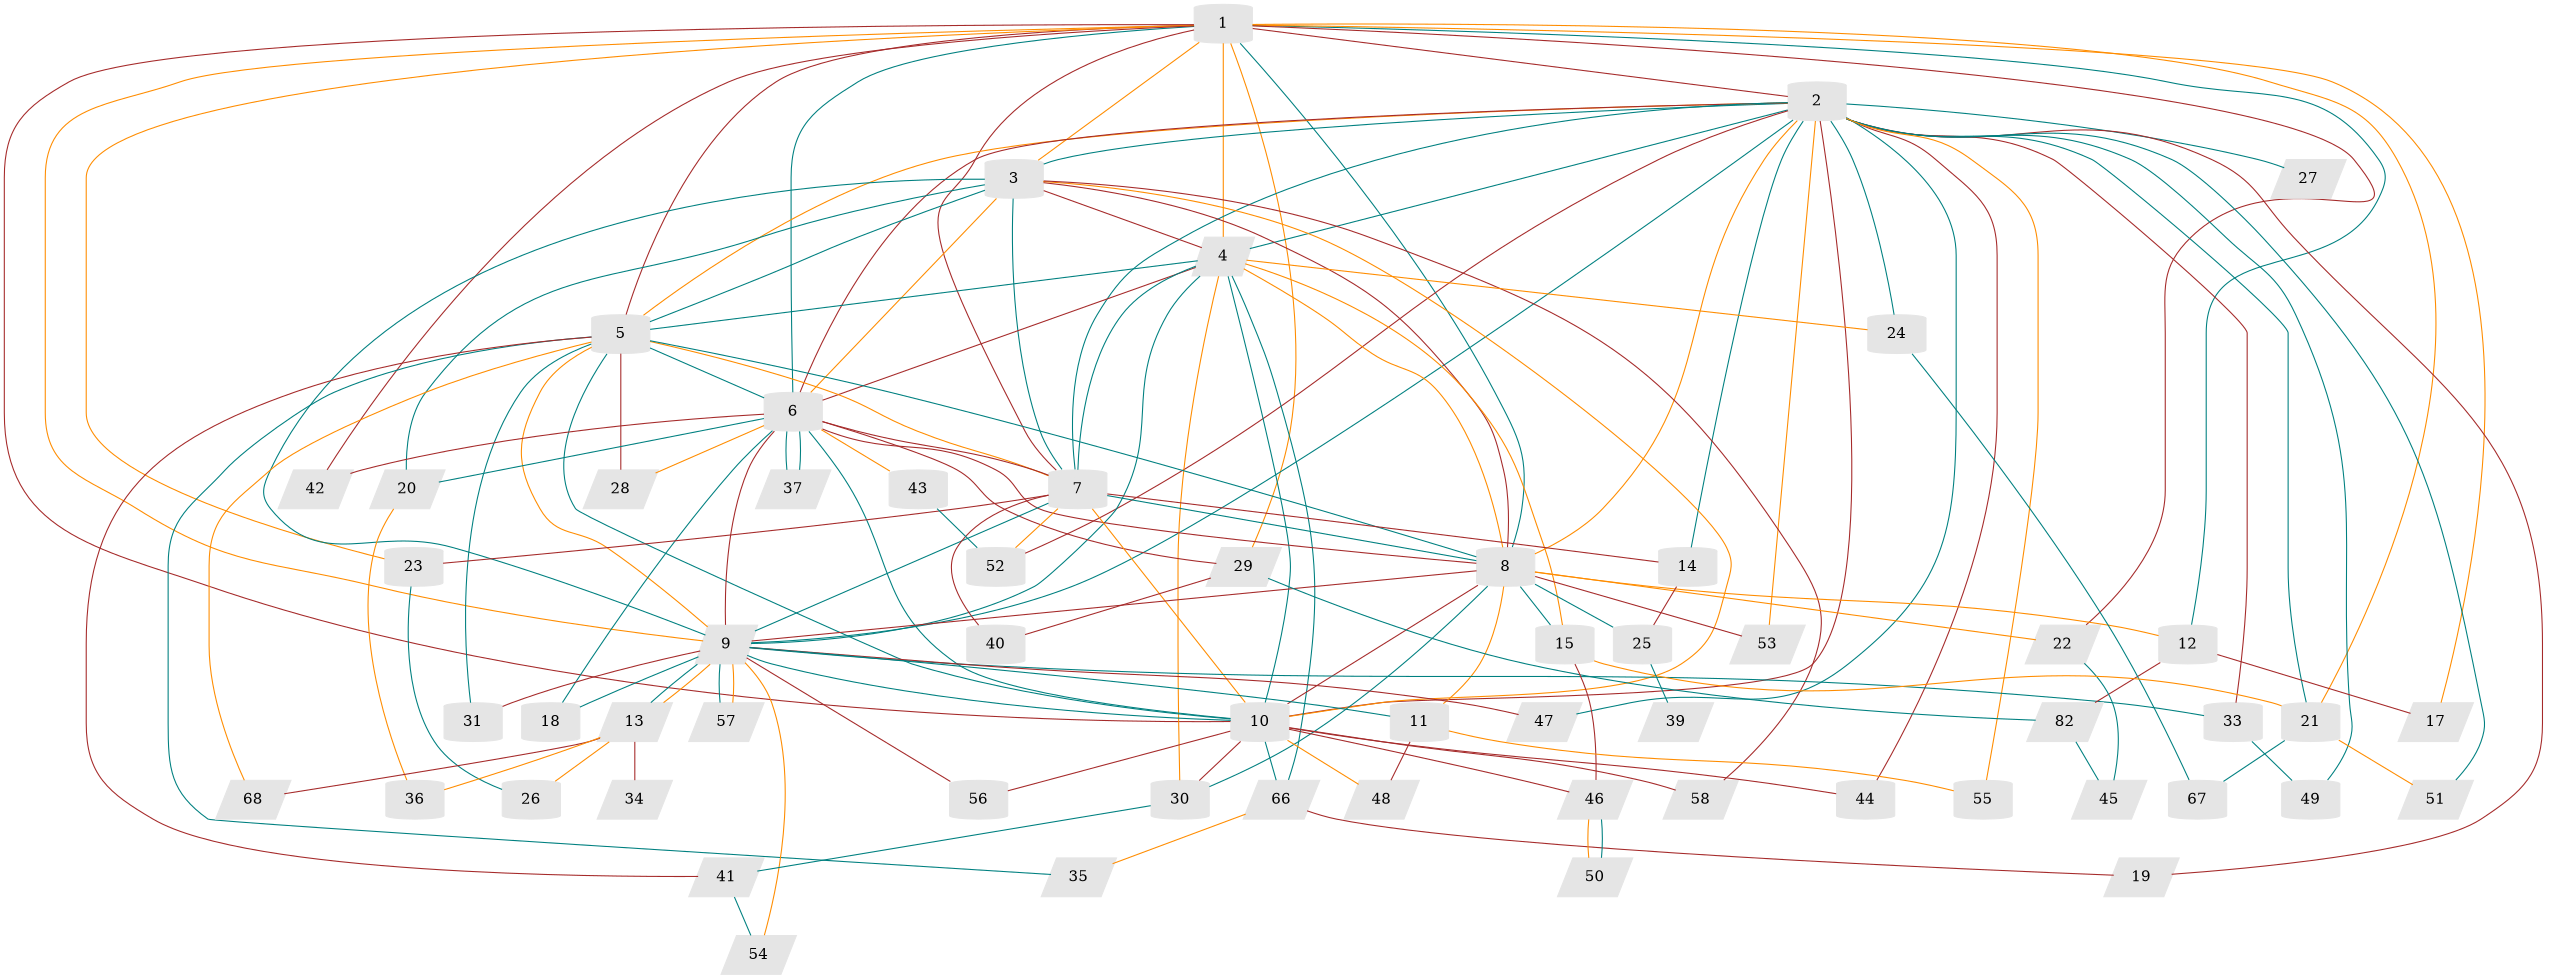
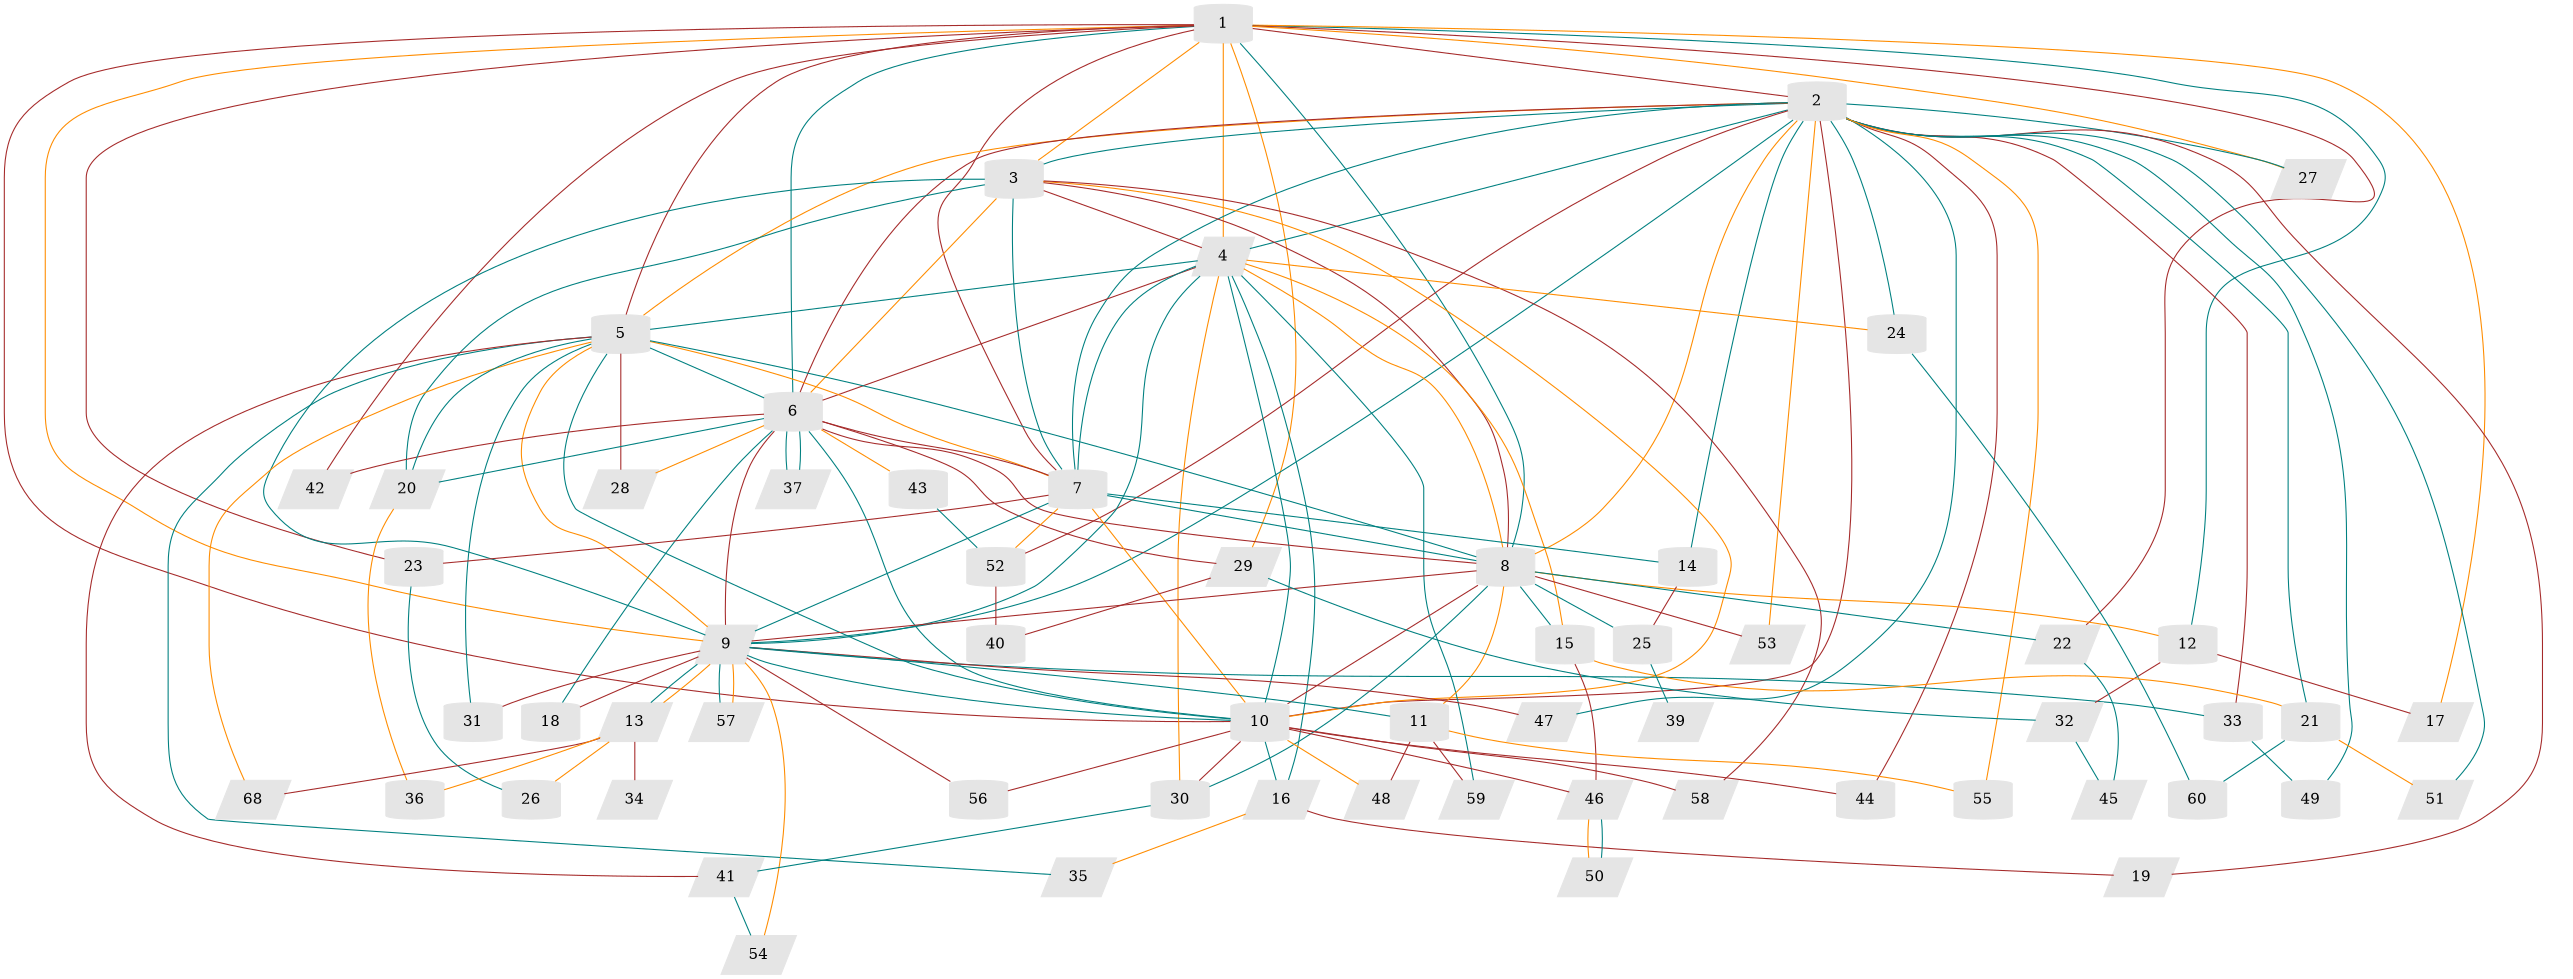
(2210, 69) -> (1772, 71)
(342, 88) -> (342, 88)
(817, 254) -> (466, 387)
(974, 529) -> (996, 596)
(1424, 533) -> (1328, 521)
(1785, 606) -> (1785, 606)
(648, 678) -> (648, 678)
(2065, 722) -> (2065, 722)
(1281, 800) -> (1281, 800)
none -> (1477, 800)
(2198, 800) -> (2198, 800)
